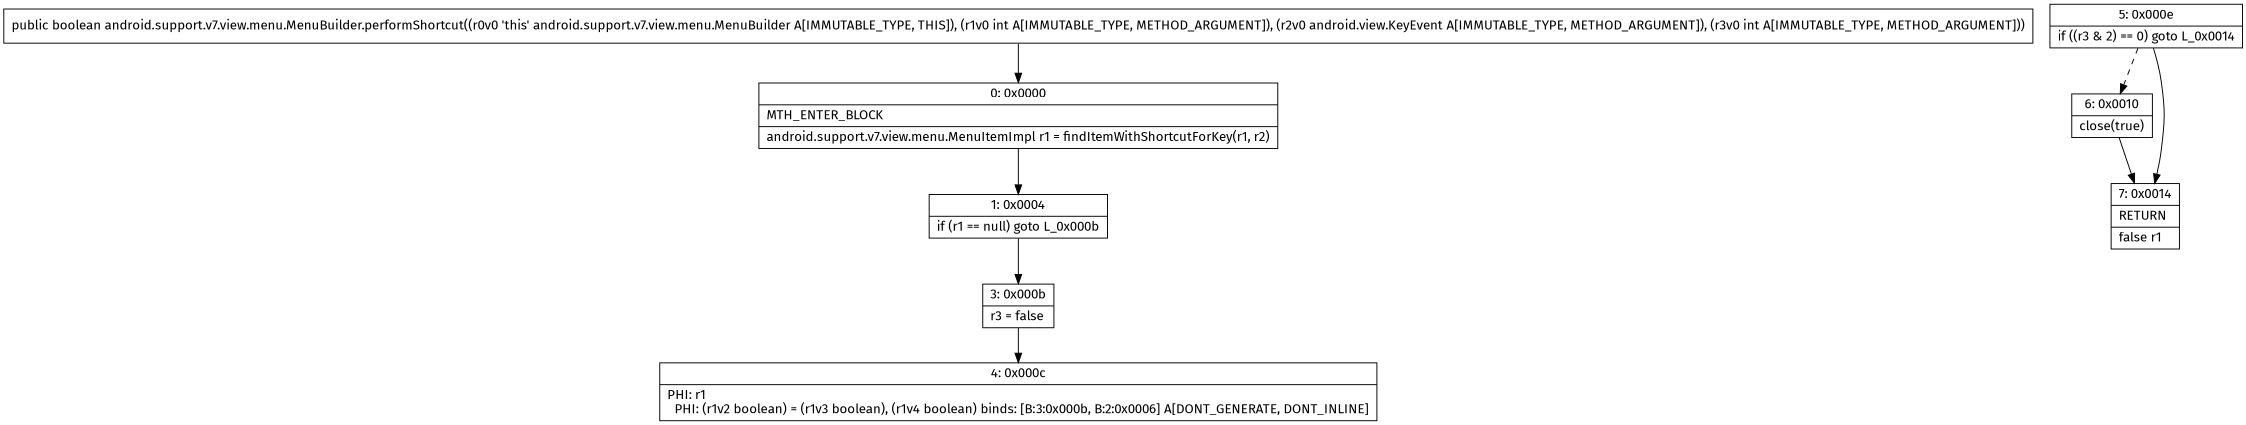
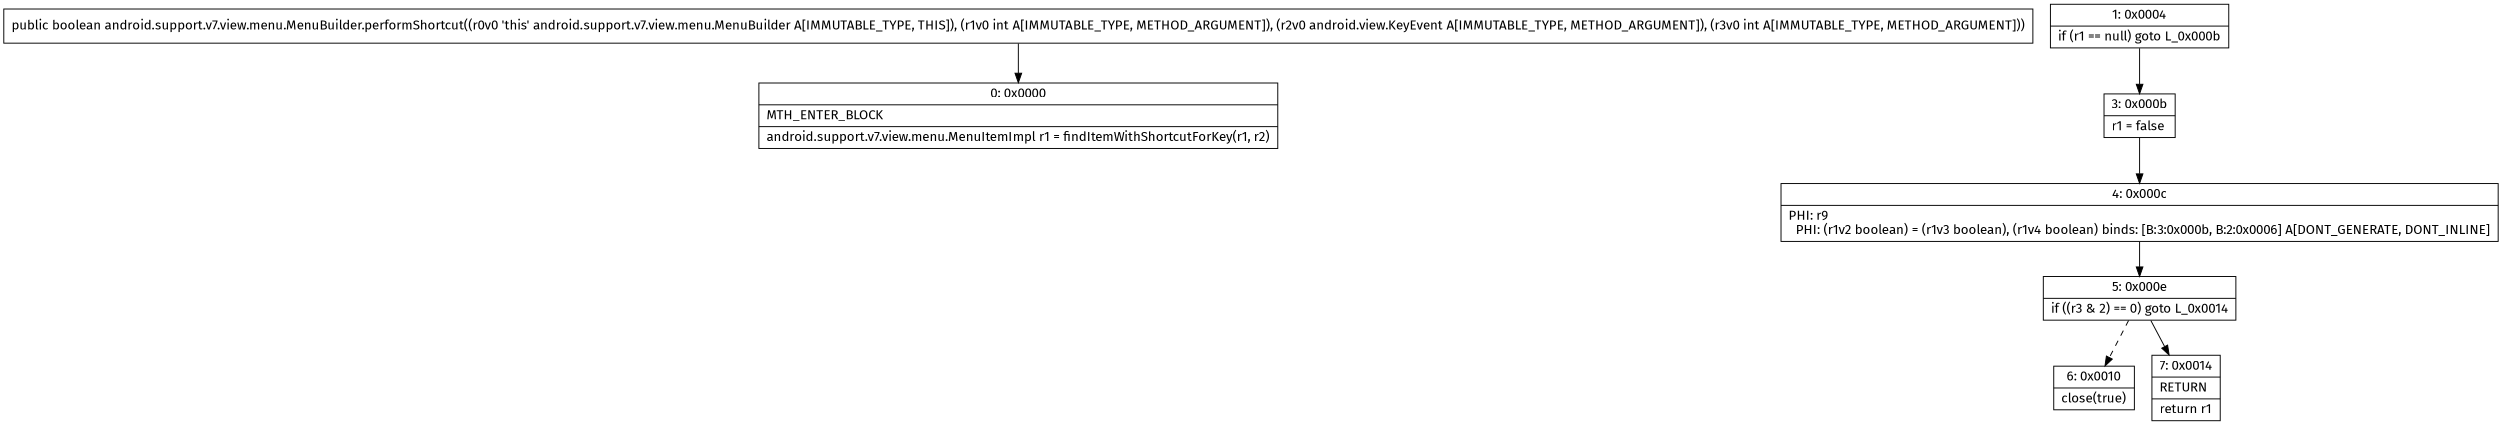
(2125, 156) -> none
(1018, 167) -> none
(2141, 238) -> (2186, 409)
none -> (2140, 254)
(1017, 316) -> (2138, 126)
(689, 395) -> (1810, 216)
